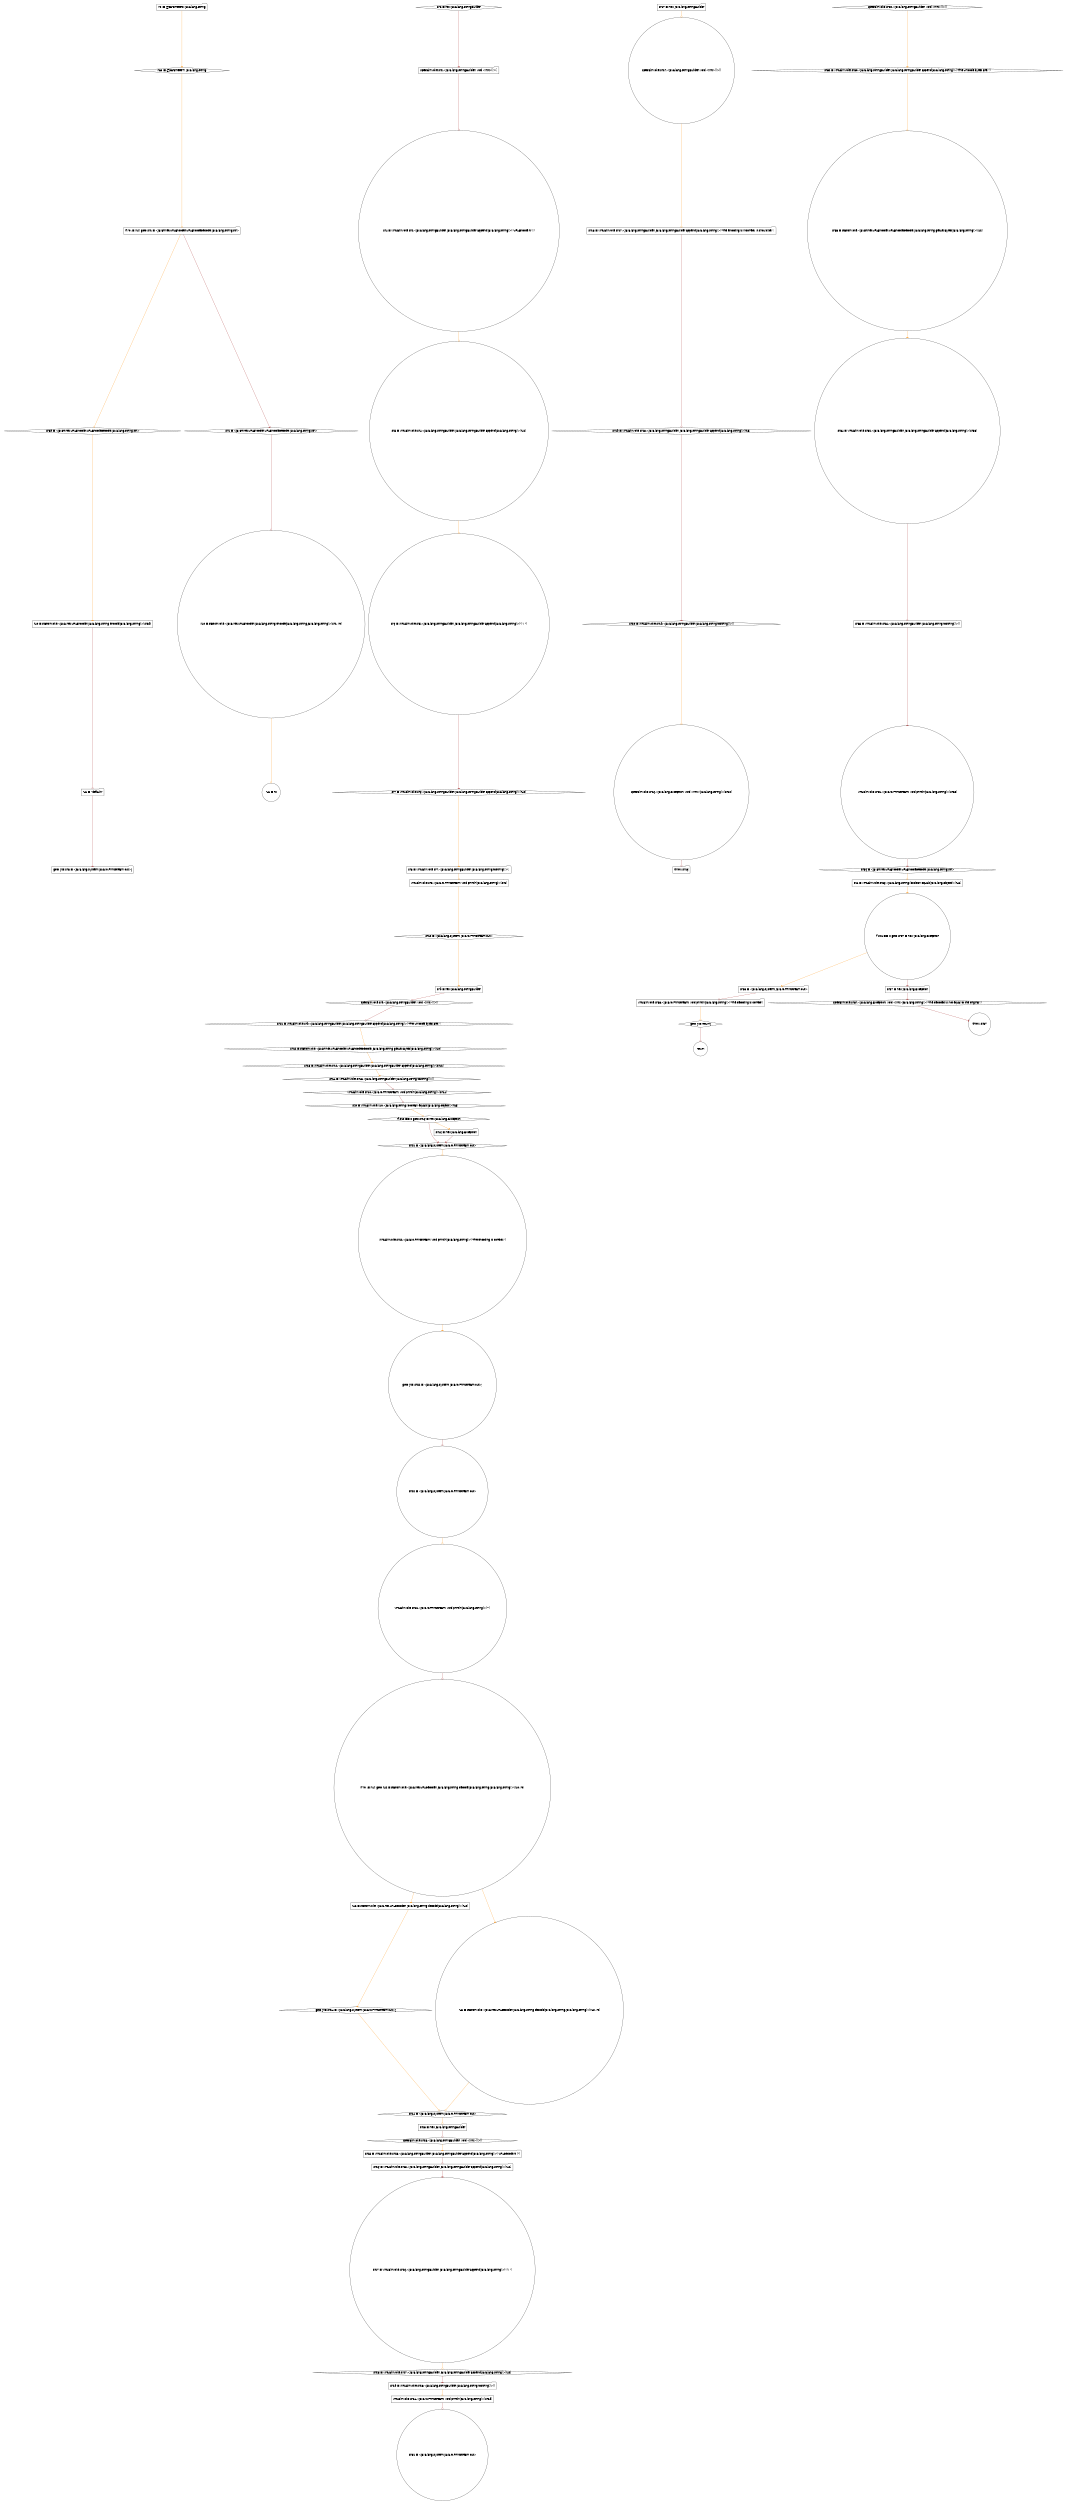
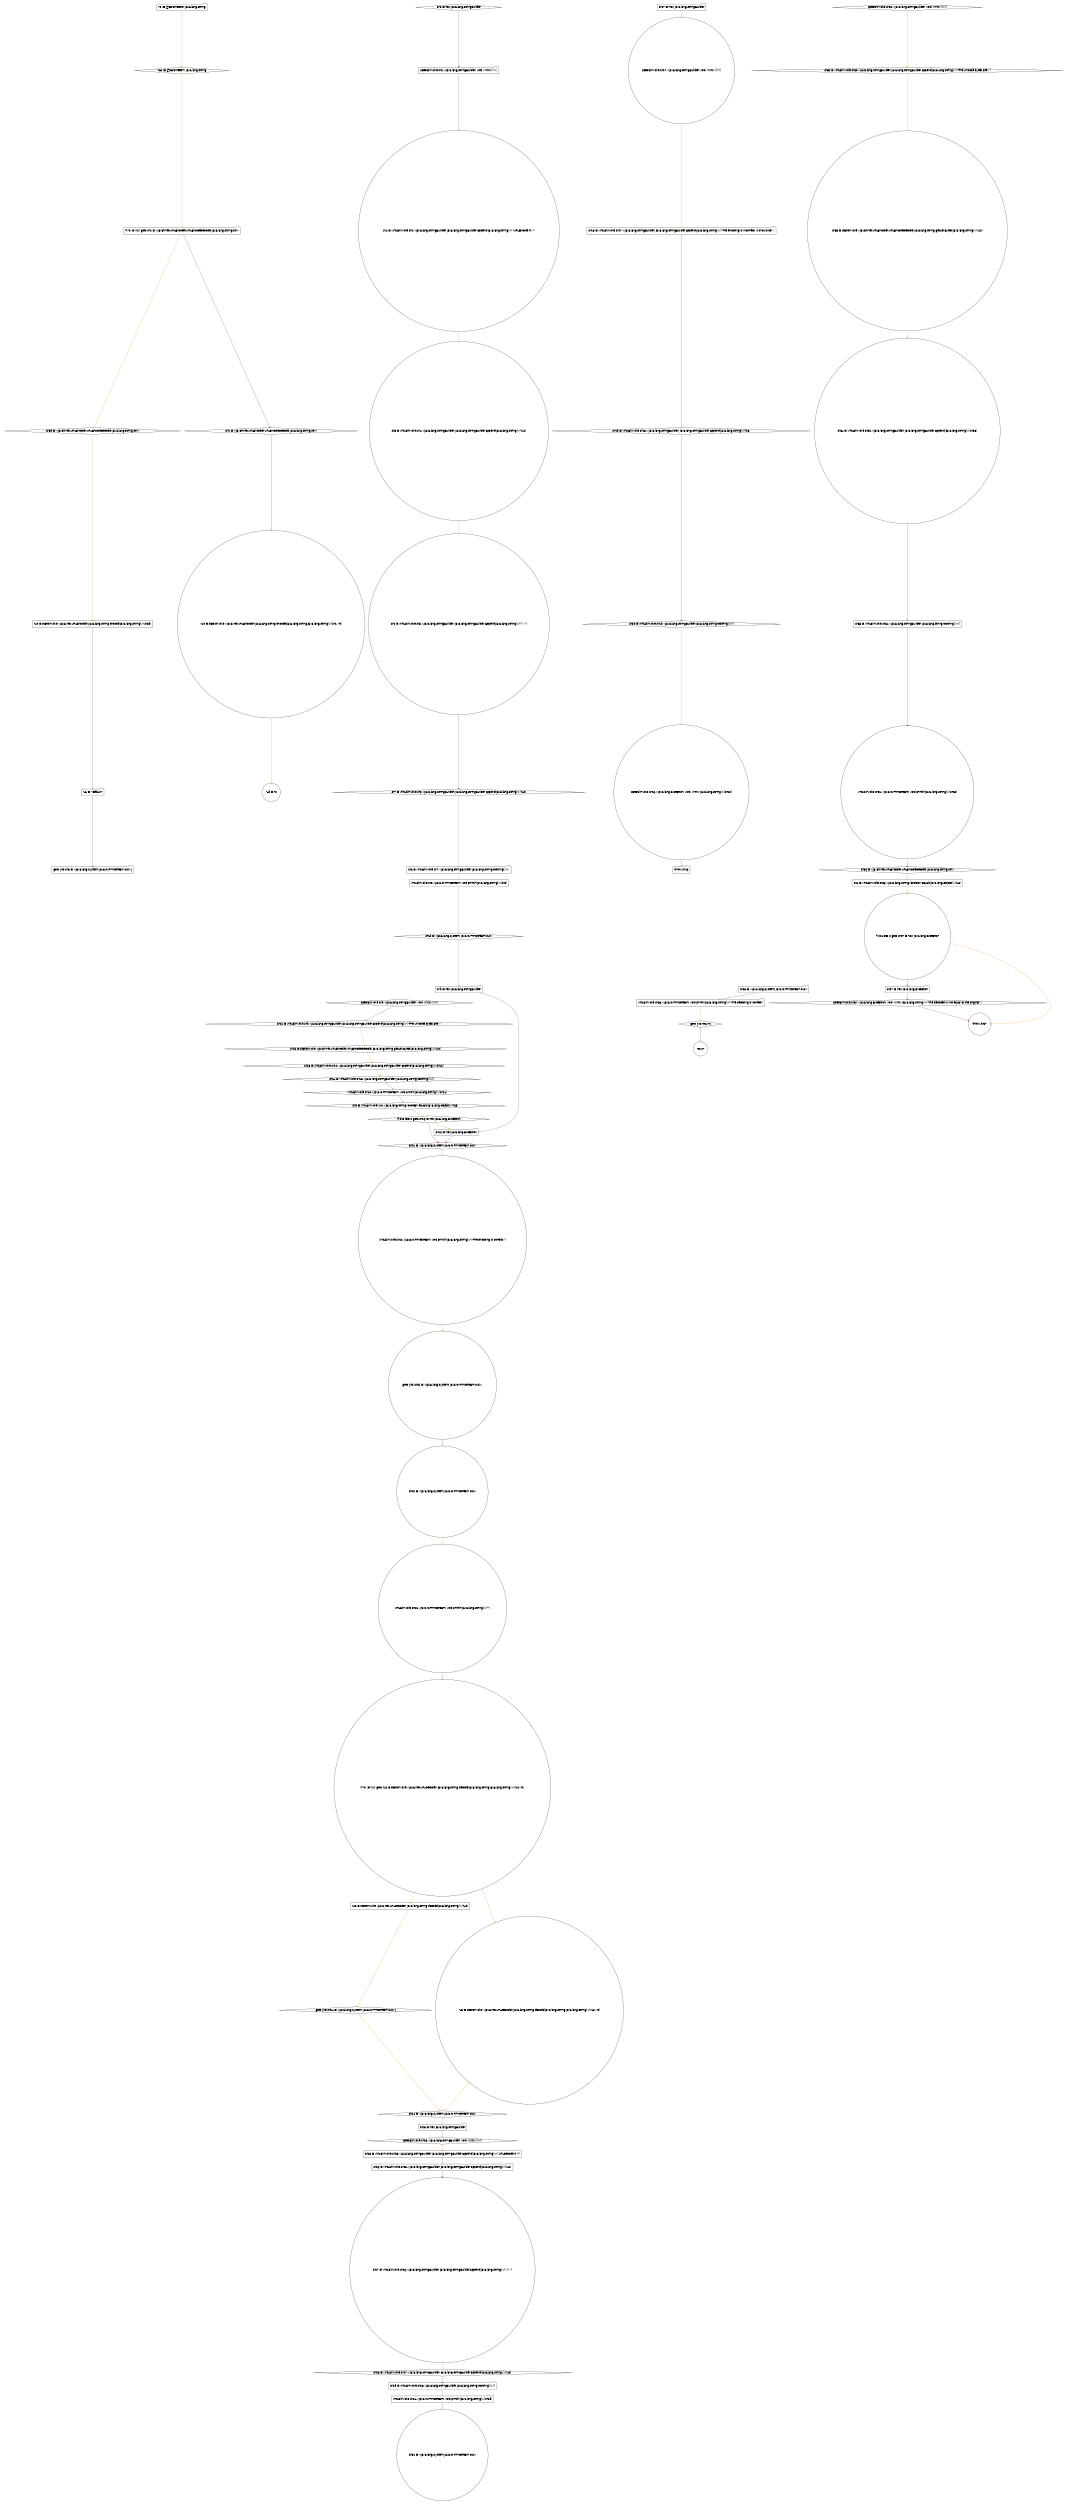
(271, 792) -> (271, 792)
(825, 969) -> (1034, 983)
(429, 996) -> (519, 1064)
